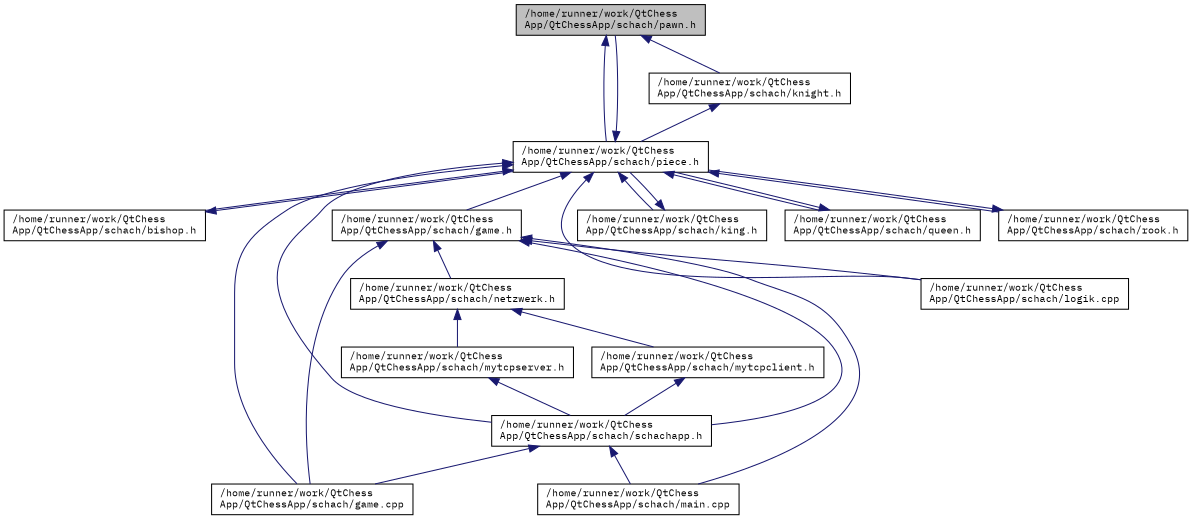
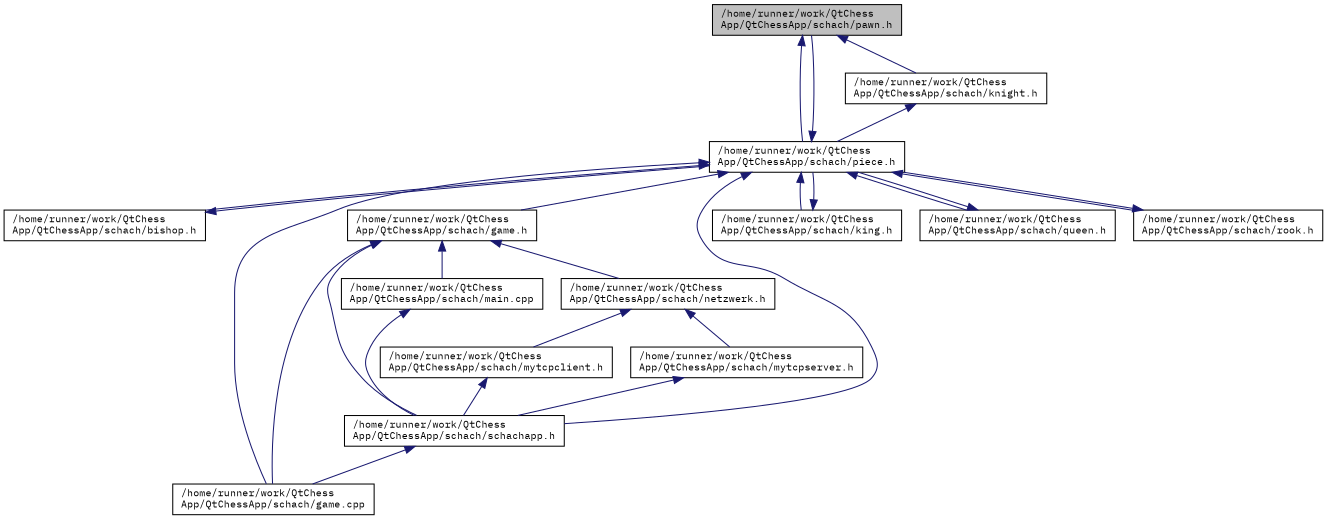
(1025, 294) -> none
(622, 470) -> (367, 369)
